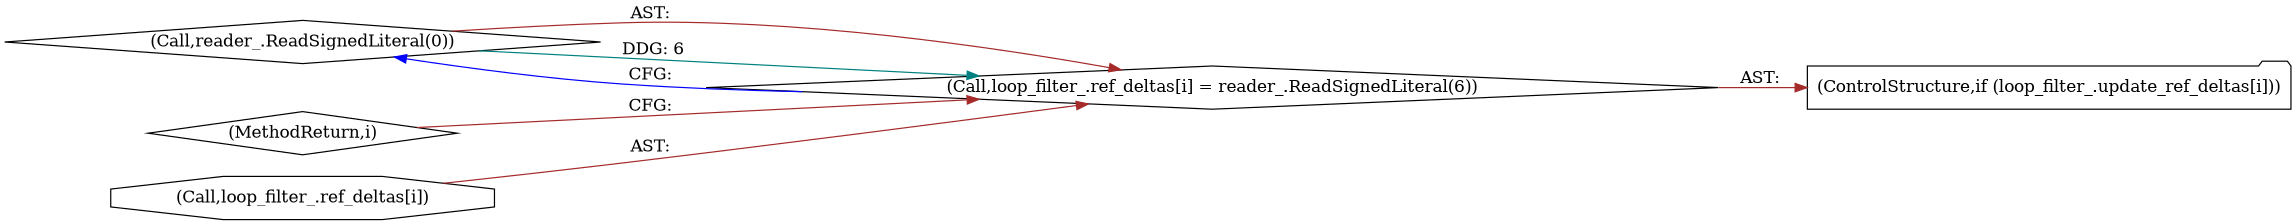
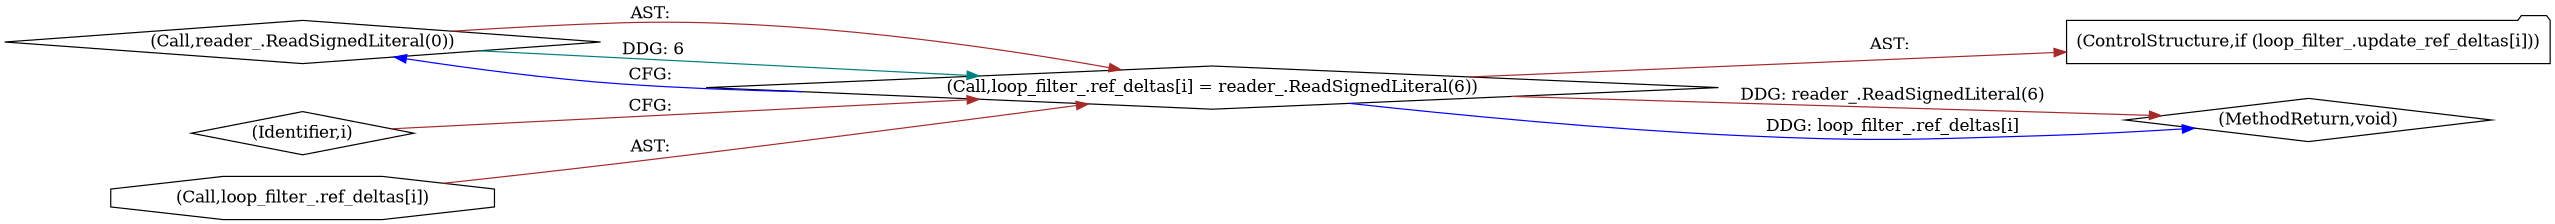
none -> (2308, 120)
(303, 133) -> (303, 133)
